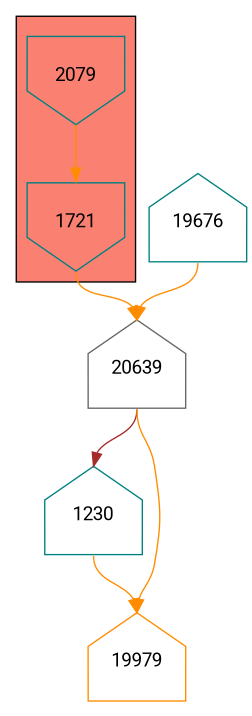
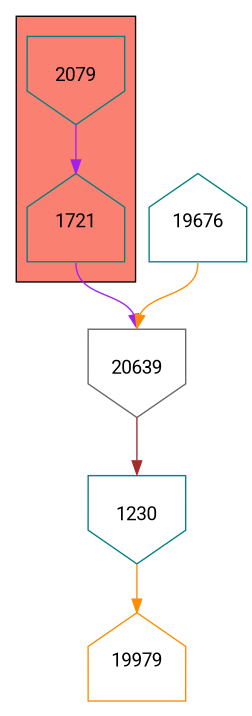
(76, 146) -> (76, 142)
(76, 222) -> (76, 222)
(100, 295) -> (100, 293)
(137, 369) -> (137, 369)
(159, 505) -> none
(94, 515) -> (137, 515)
